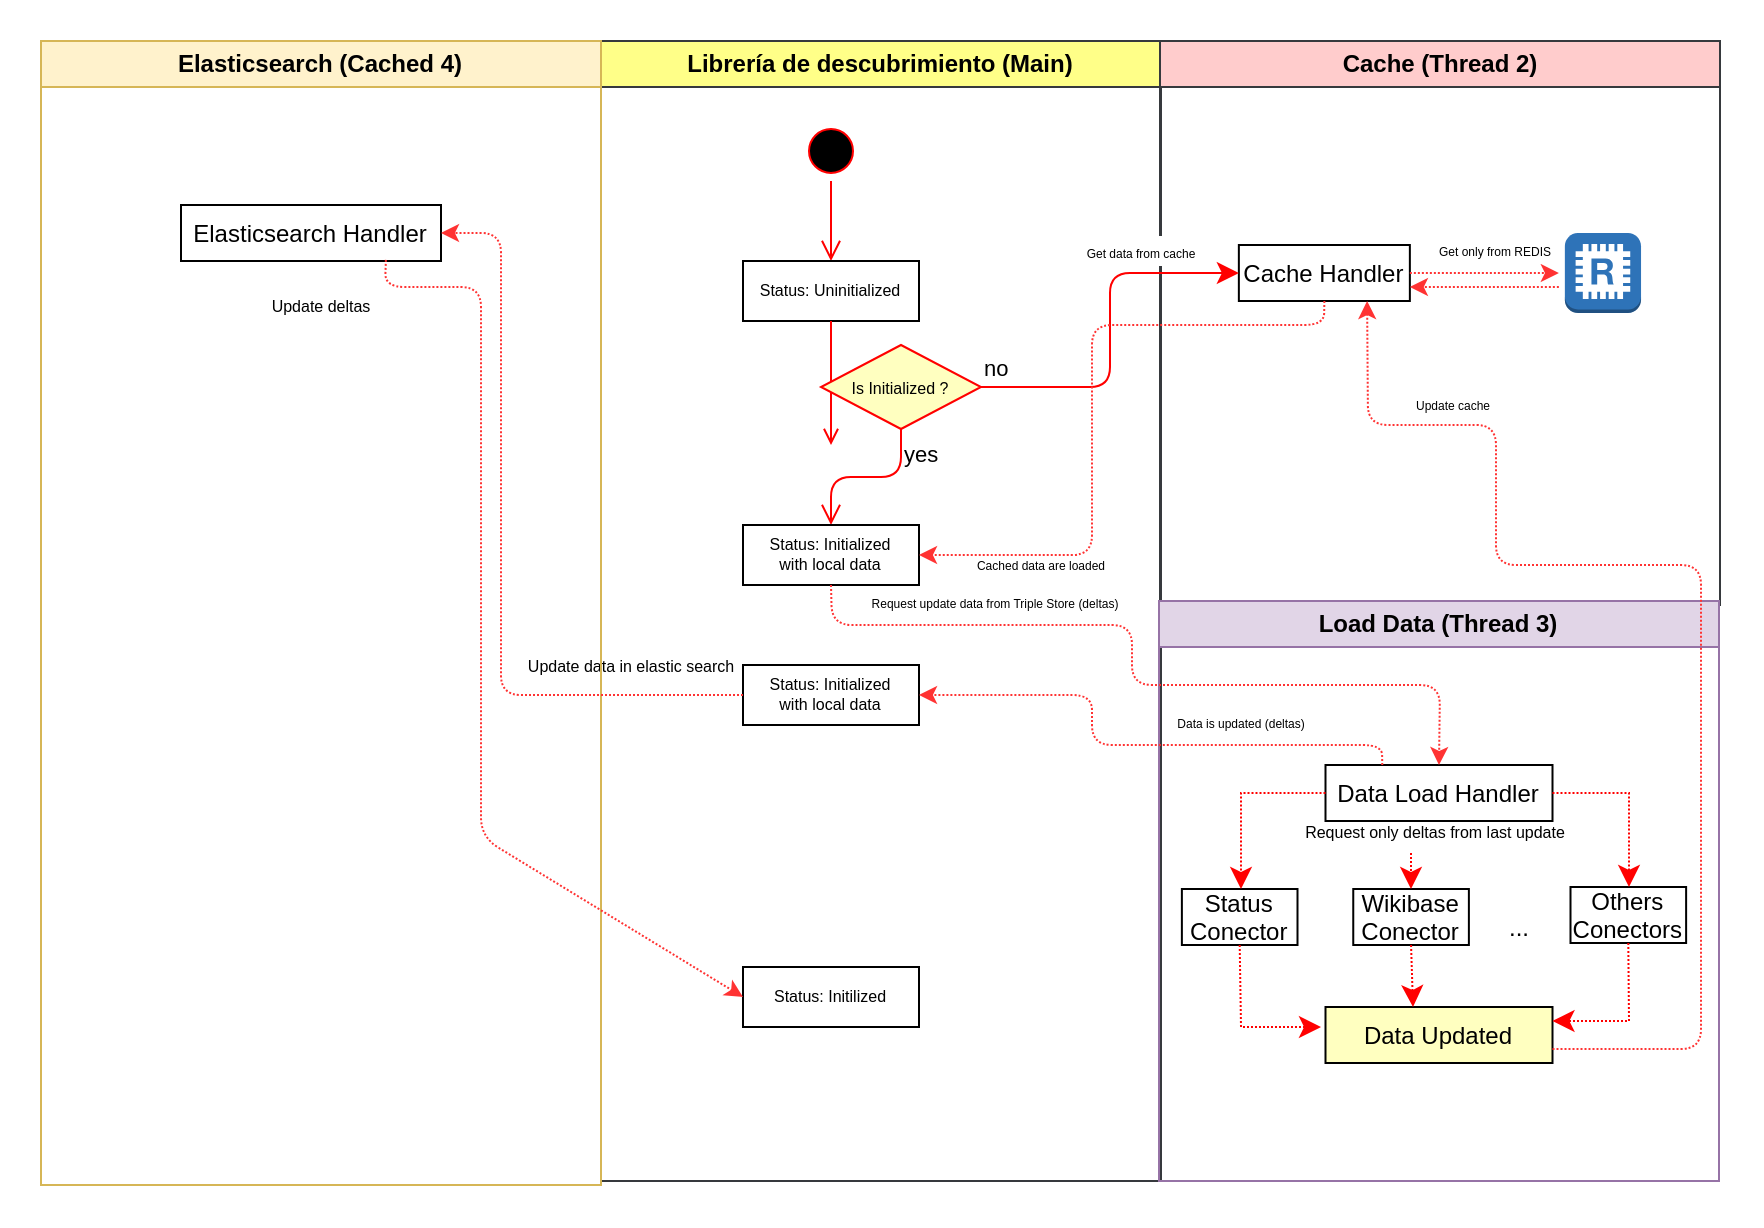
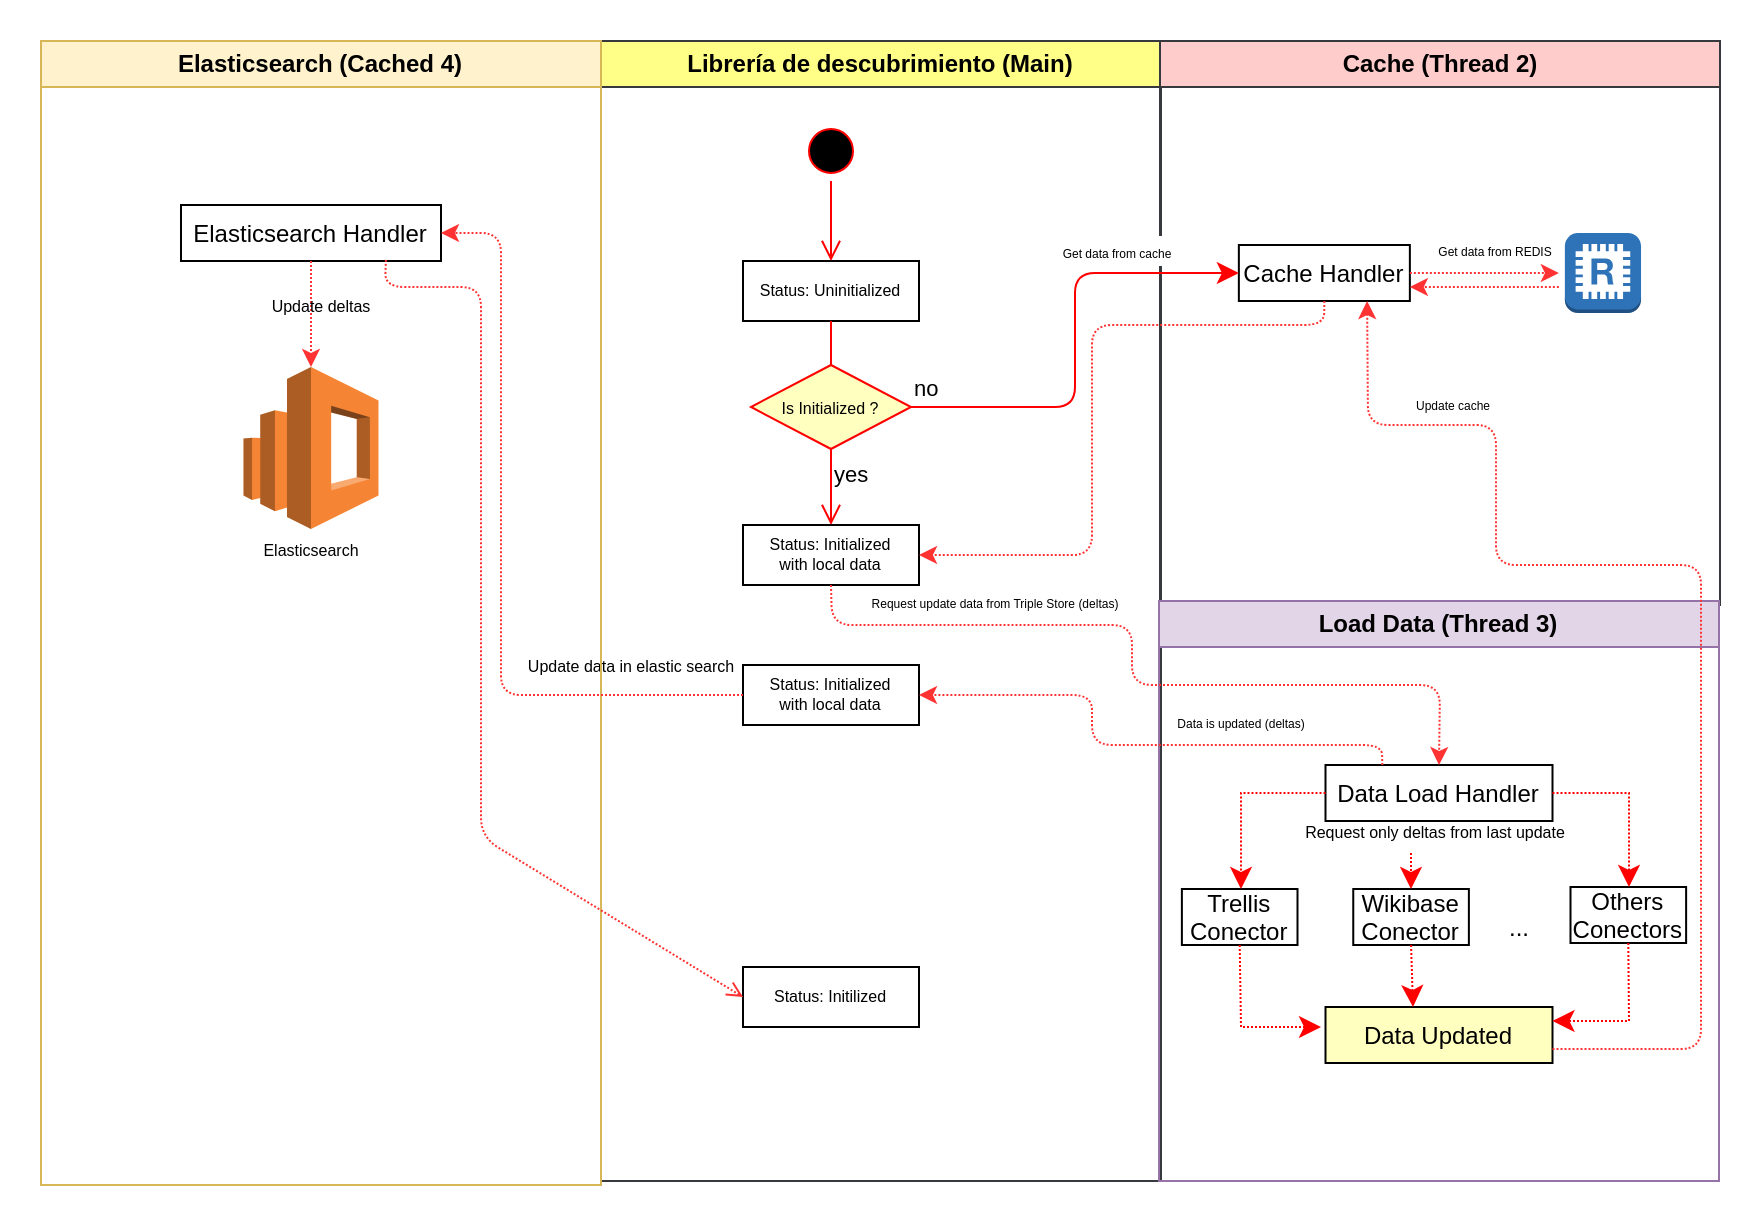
(1496, 249) -> (1496, 249)
none -> (311, 307)
(901, 387) -> (831, 407)
none -> (311, 448)
(1040, 565) -> none
(1239, 904) -> (1239, 904)
(730, 989) -> (734, 992)
